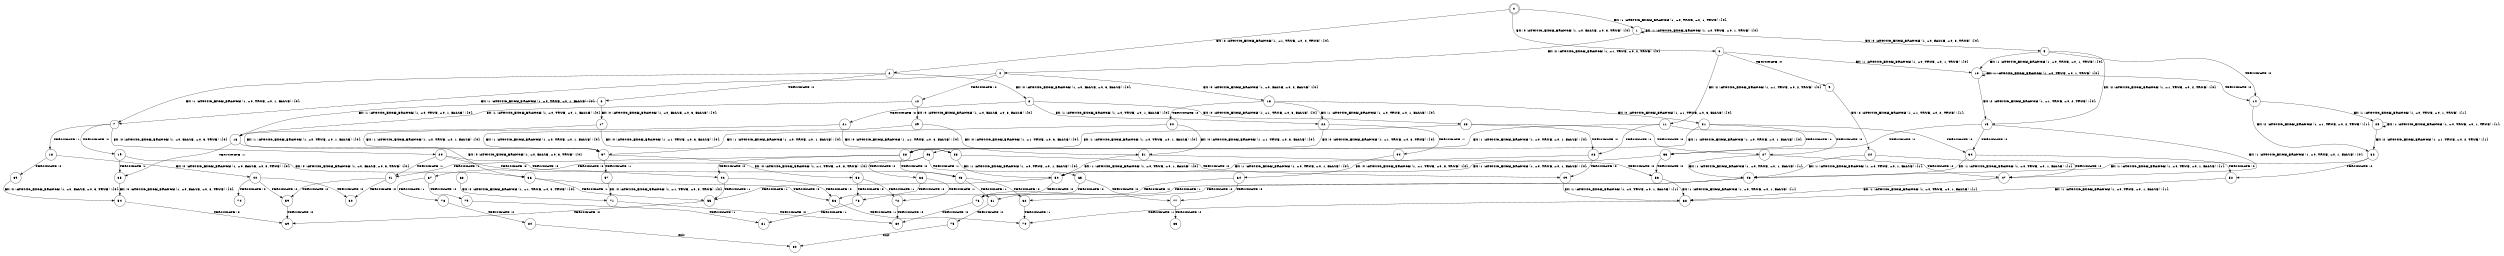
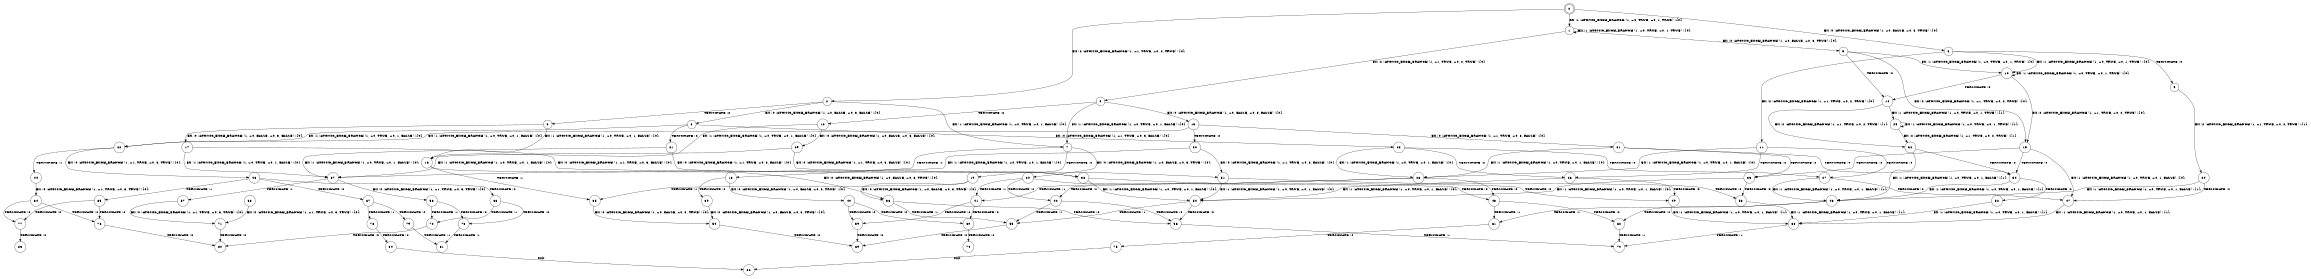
(2305, 173) -> (1962, 161)
(242, 185) -> (968, 234)
